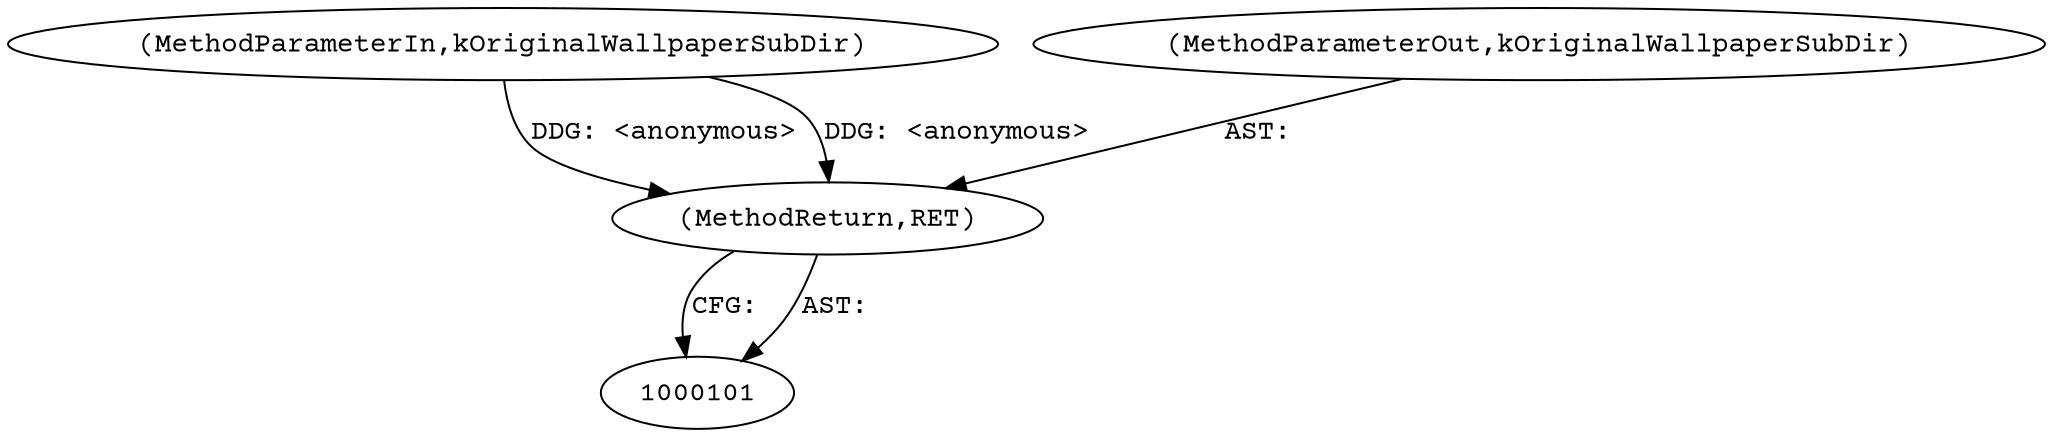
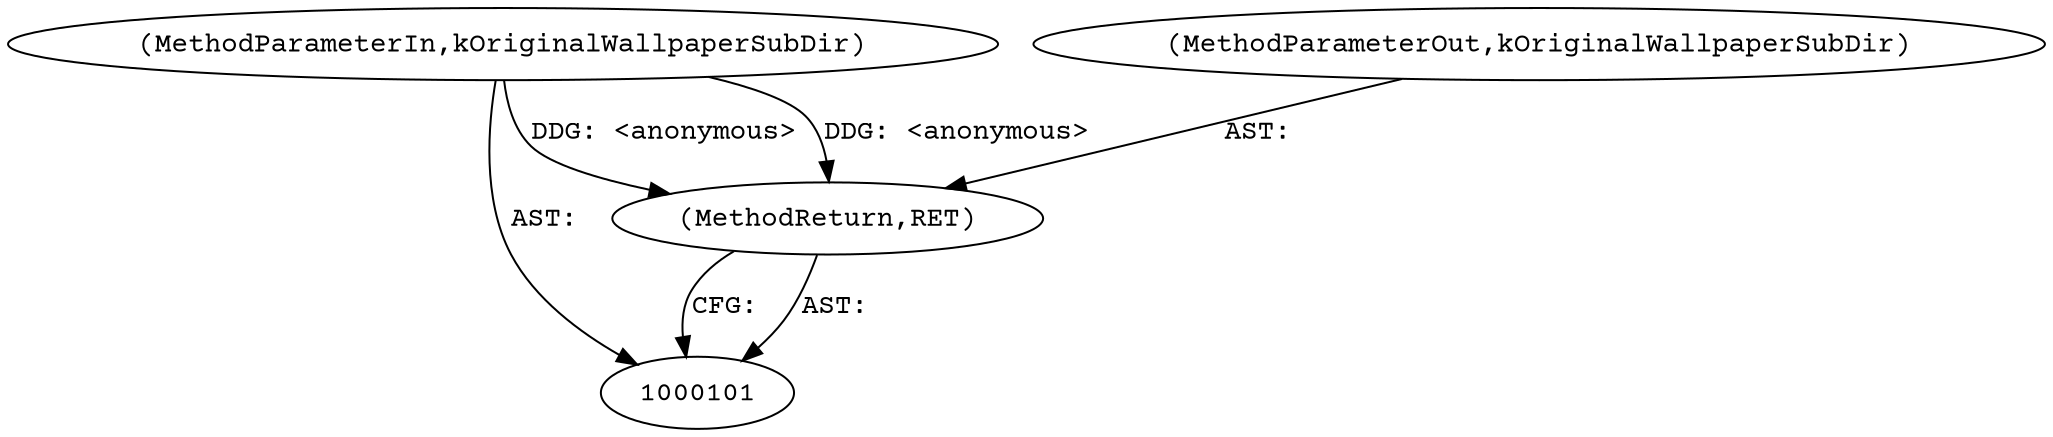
none -> (505, 242)
